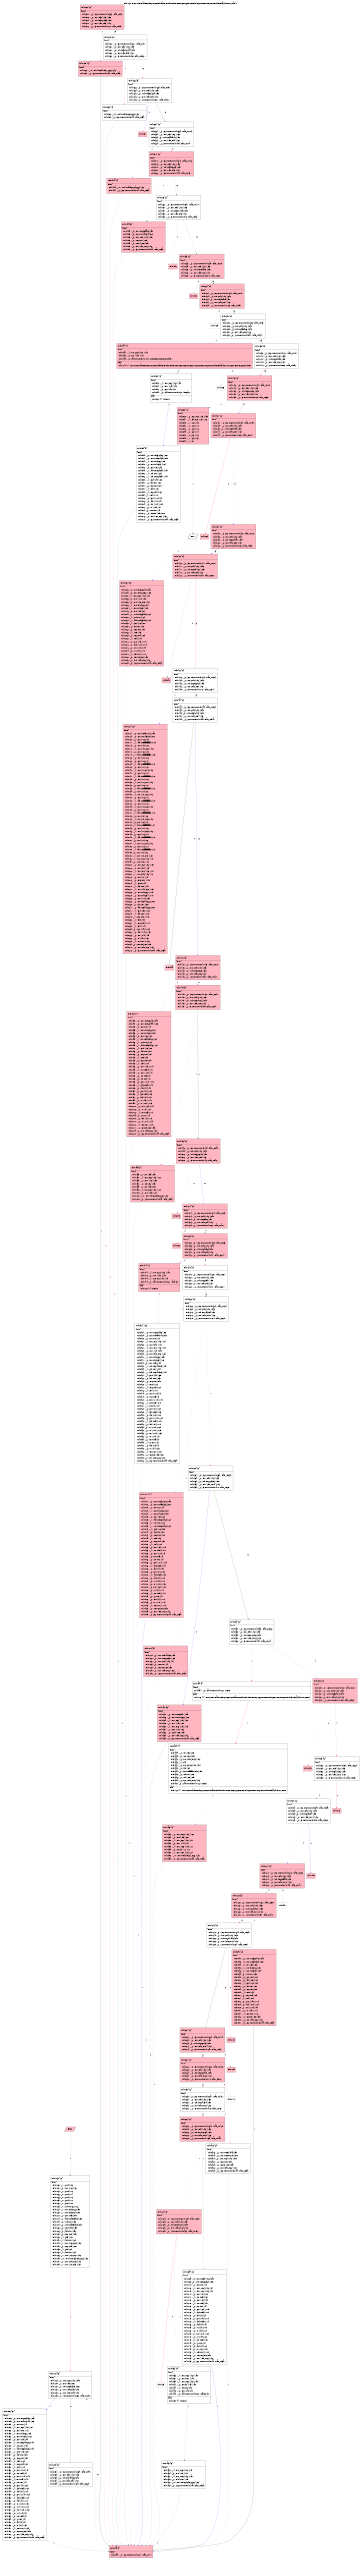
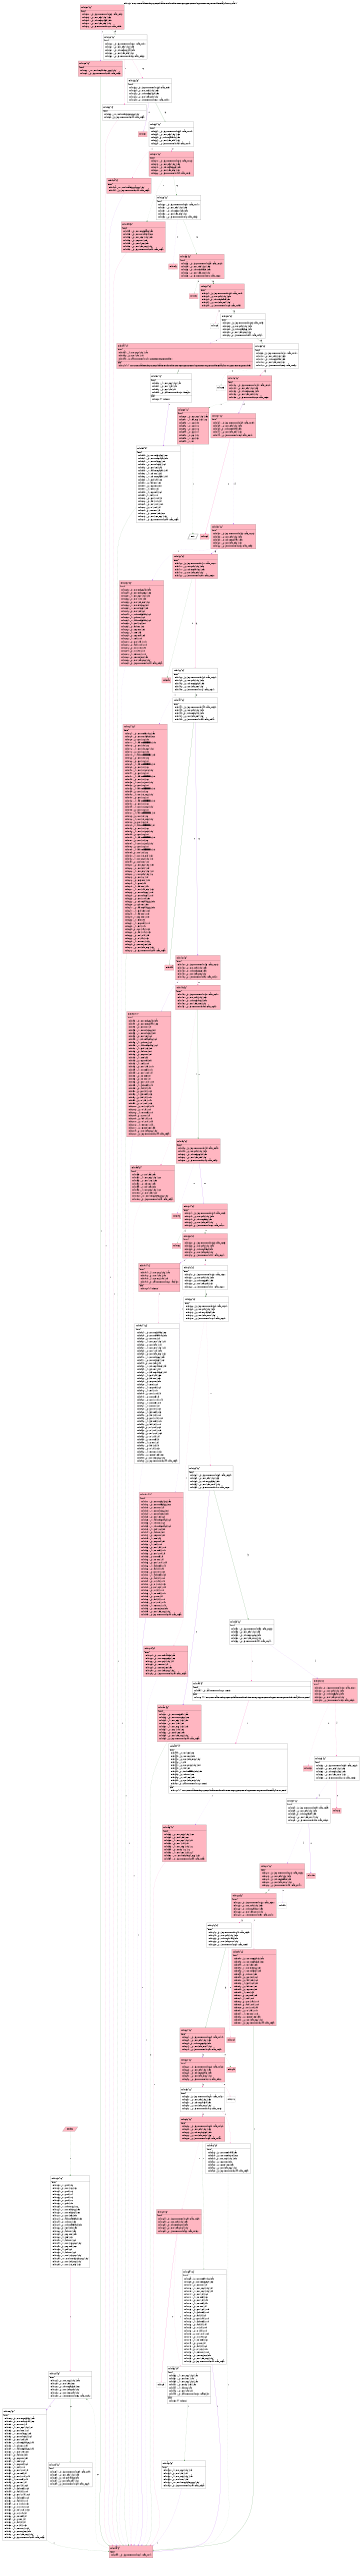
(70, 2129) -> (70, 2129)
